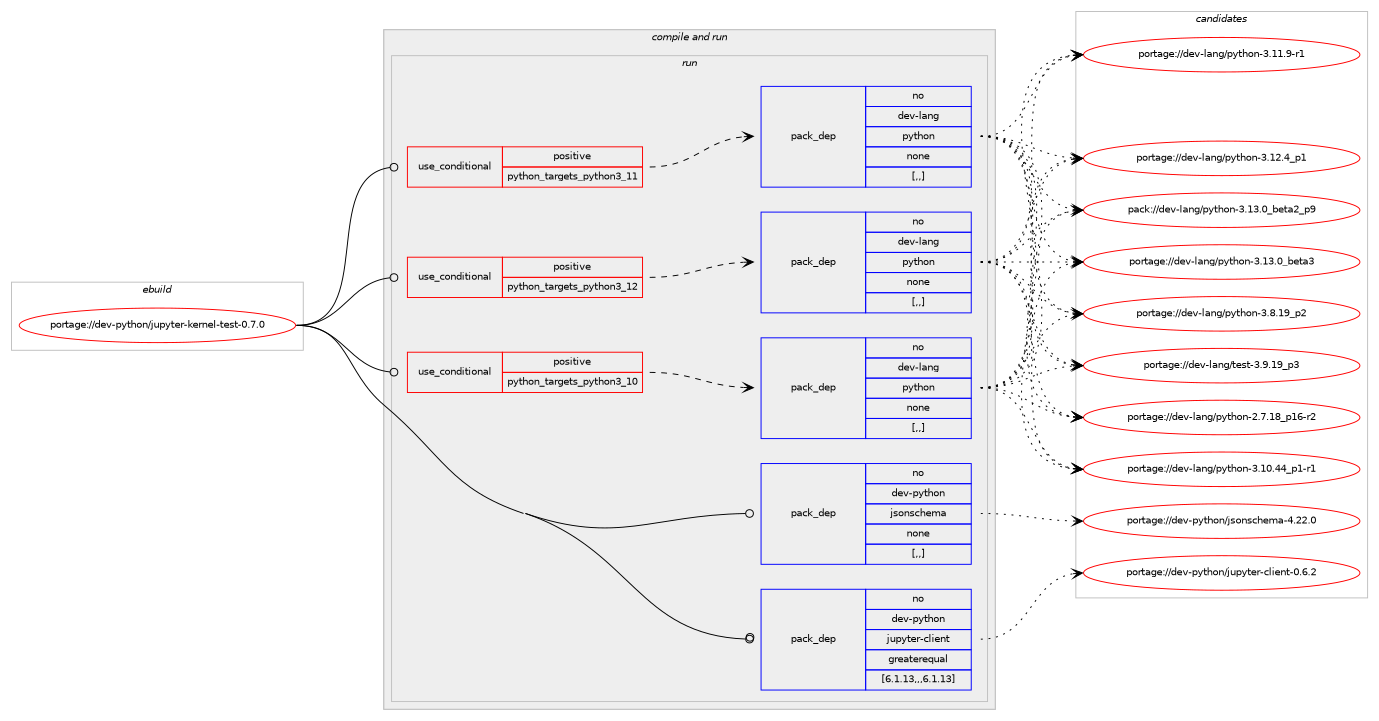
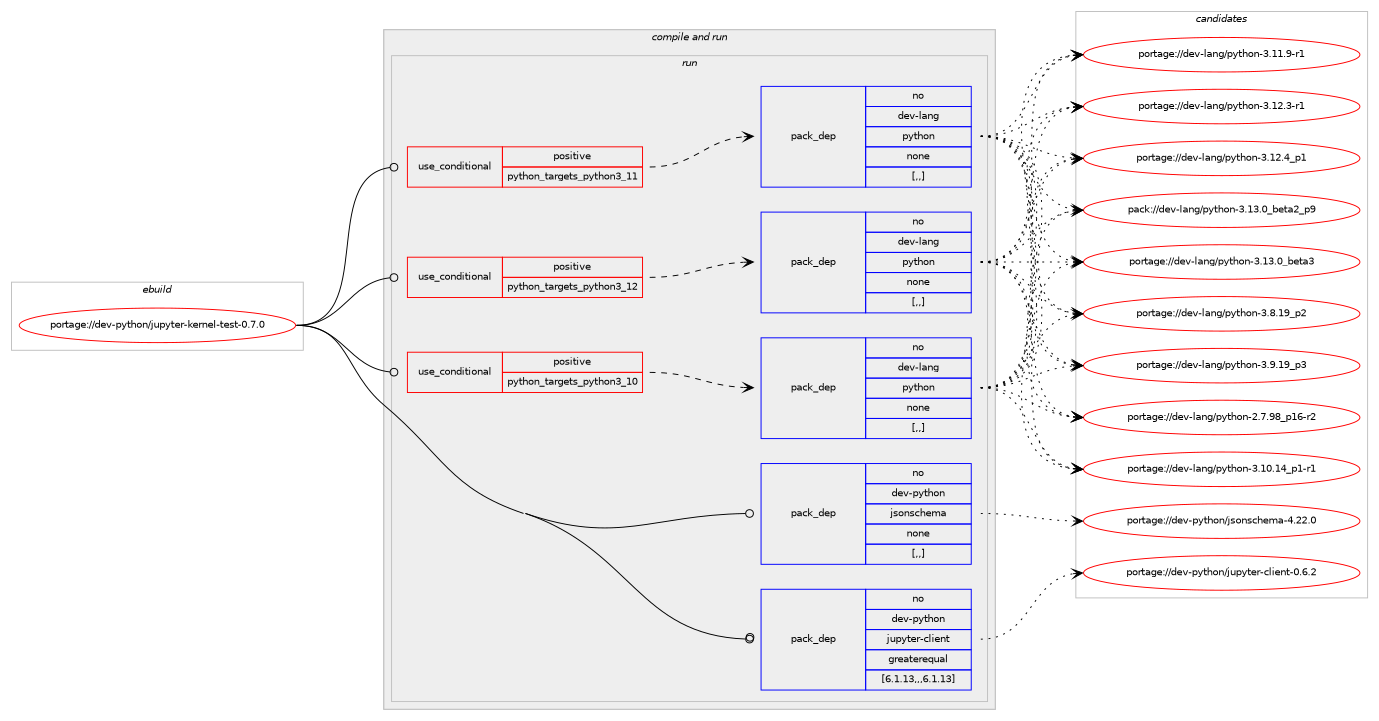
none -> (1222, 107)
(1222, 366) -> (1222, 366)
(1222, 417) -> (1222, 417)
(1222, 469) -> (1222, 469)
